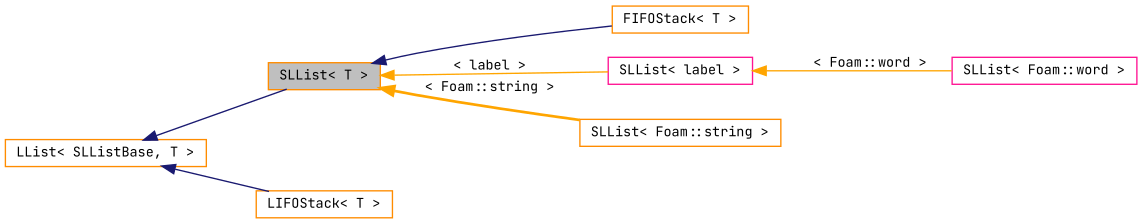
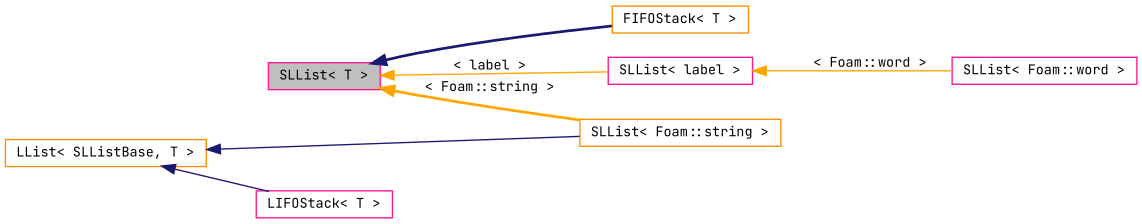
(498, 40) -> (498, 40)
(324, 76) -> (324, 76)
(221, 112) -> (400, 143)
(324, 204) -> (324, 204)
